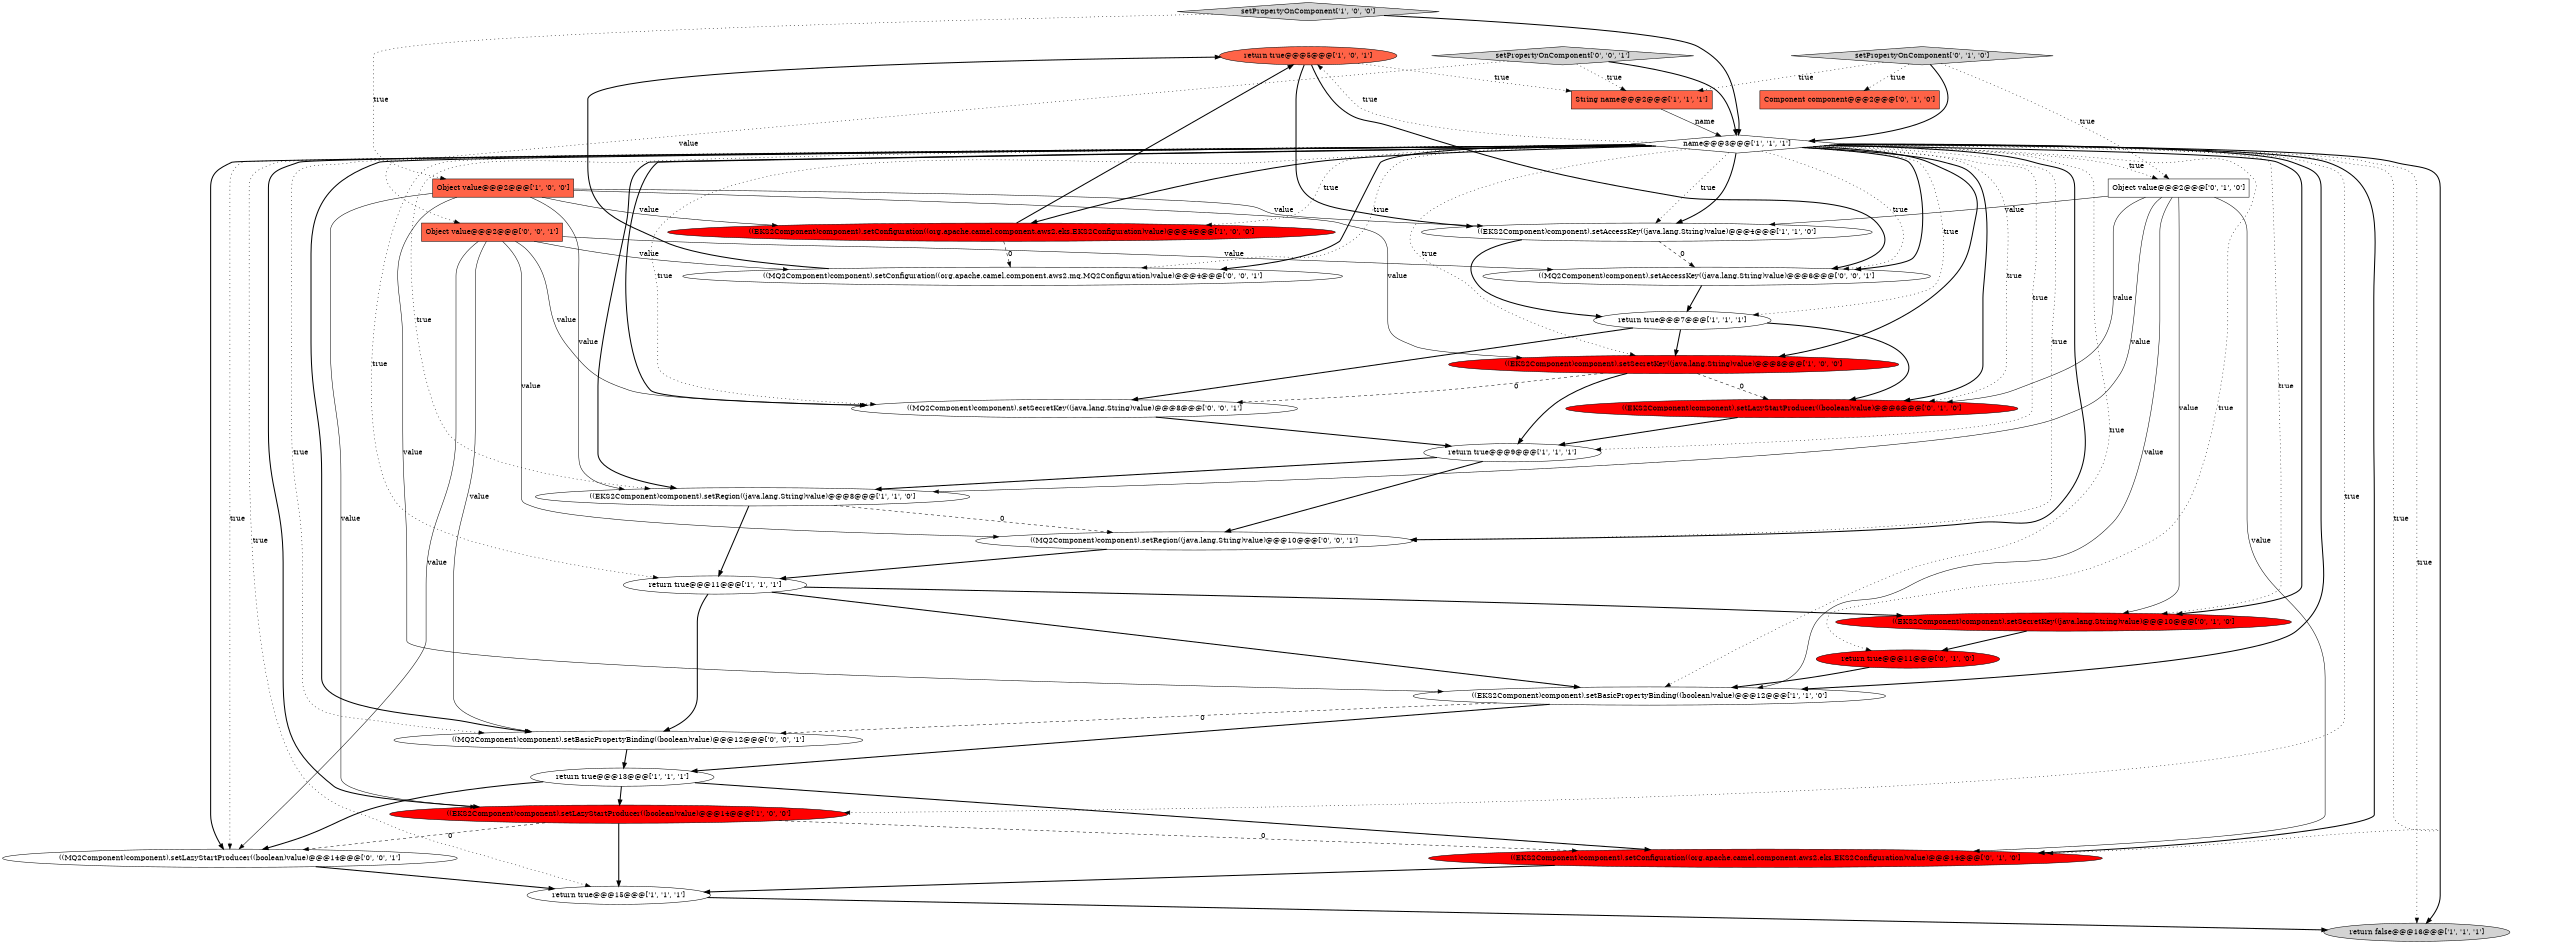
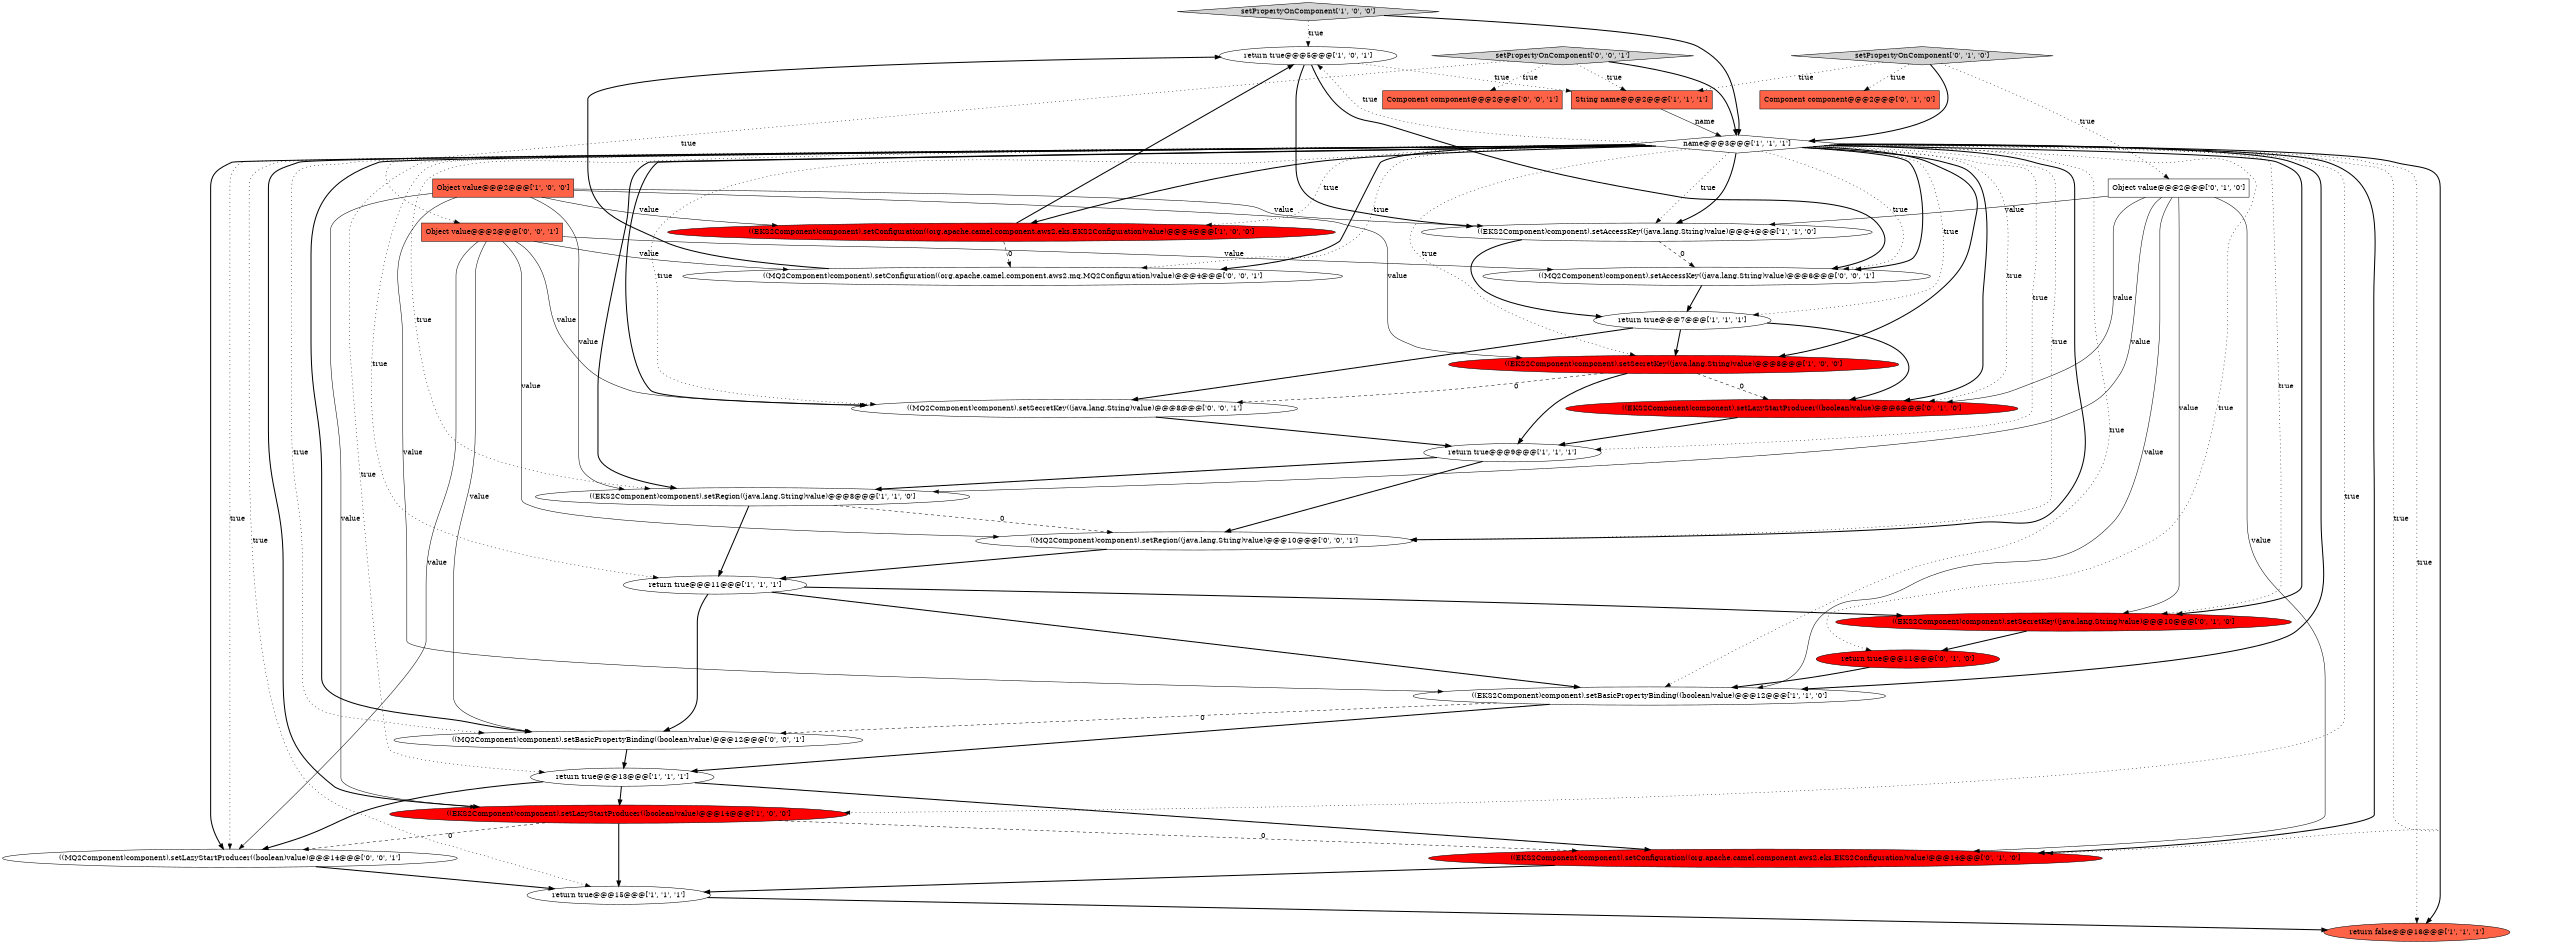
(708, 29) -> (1308, 31)
(1308, 56) -> (1308, 56)
none -> (1472, 100)
(689, 144) -> (689, 144)
(1988, 152) -> (399, 175)
(2417, 932) -> (2417, 932)
